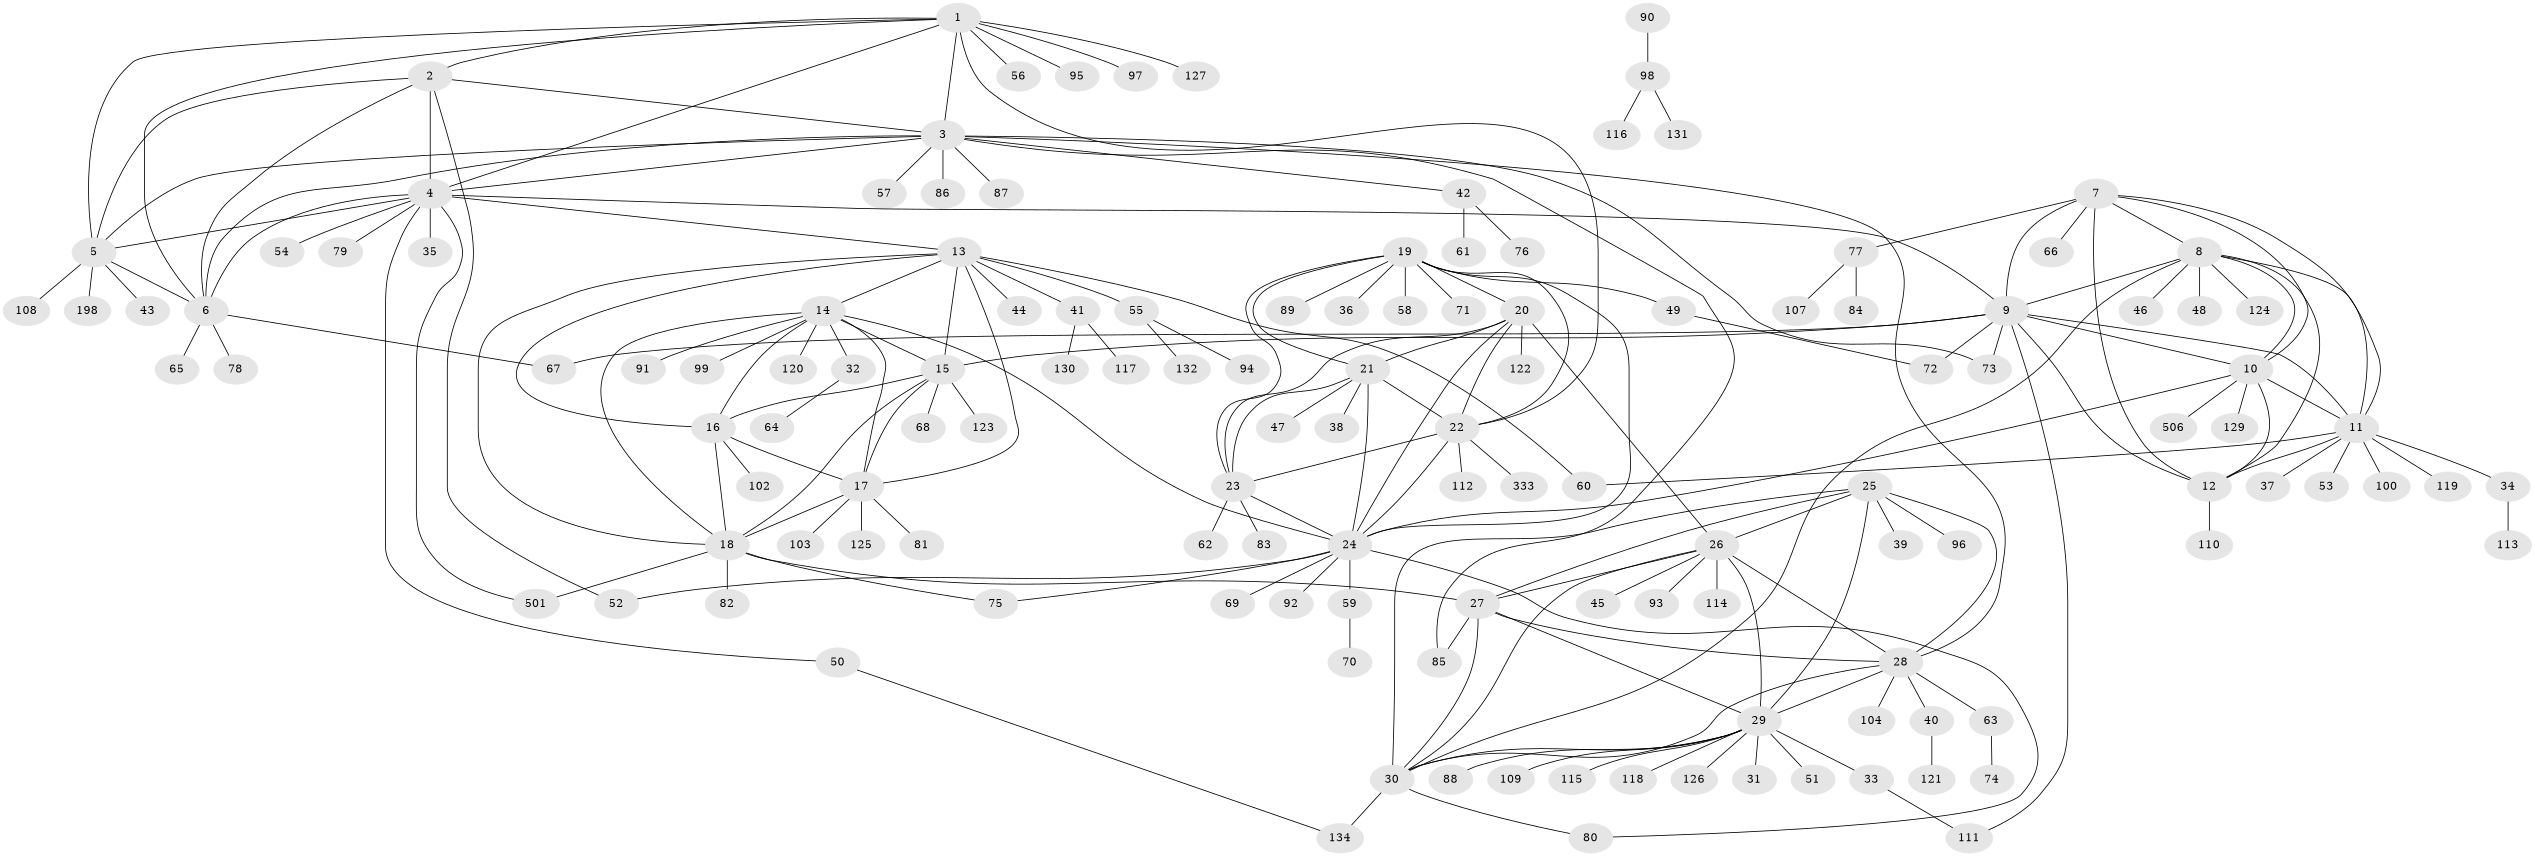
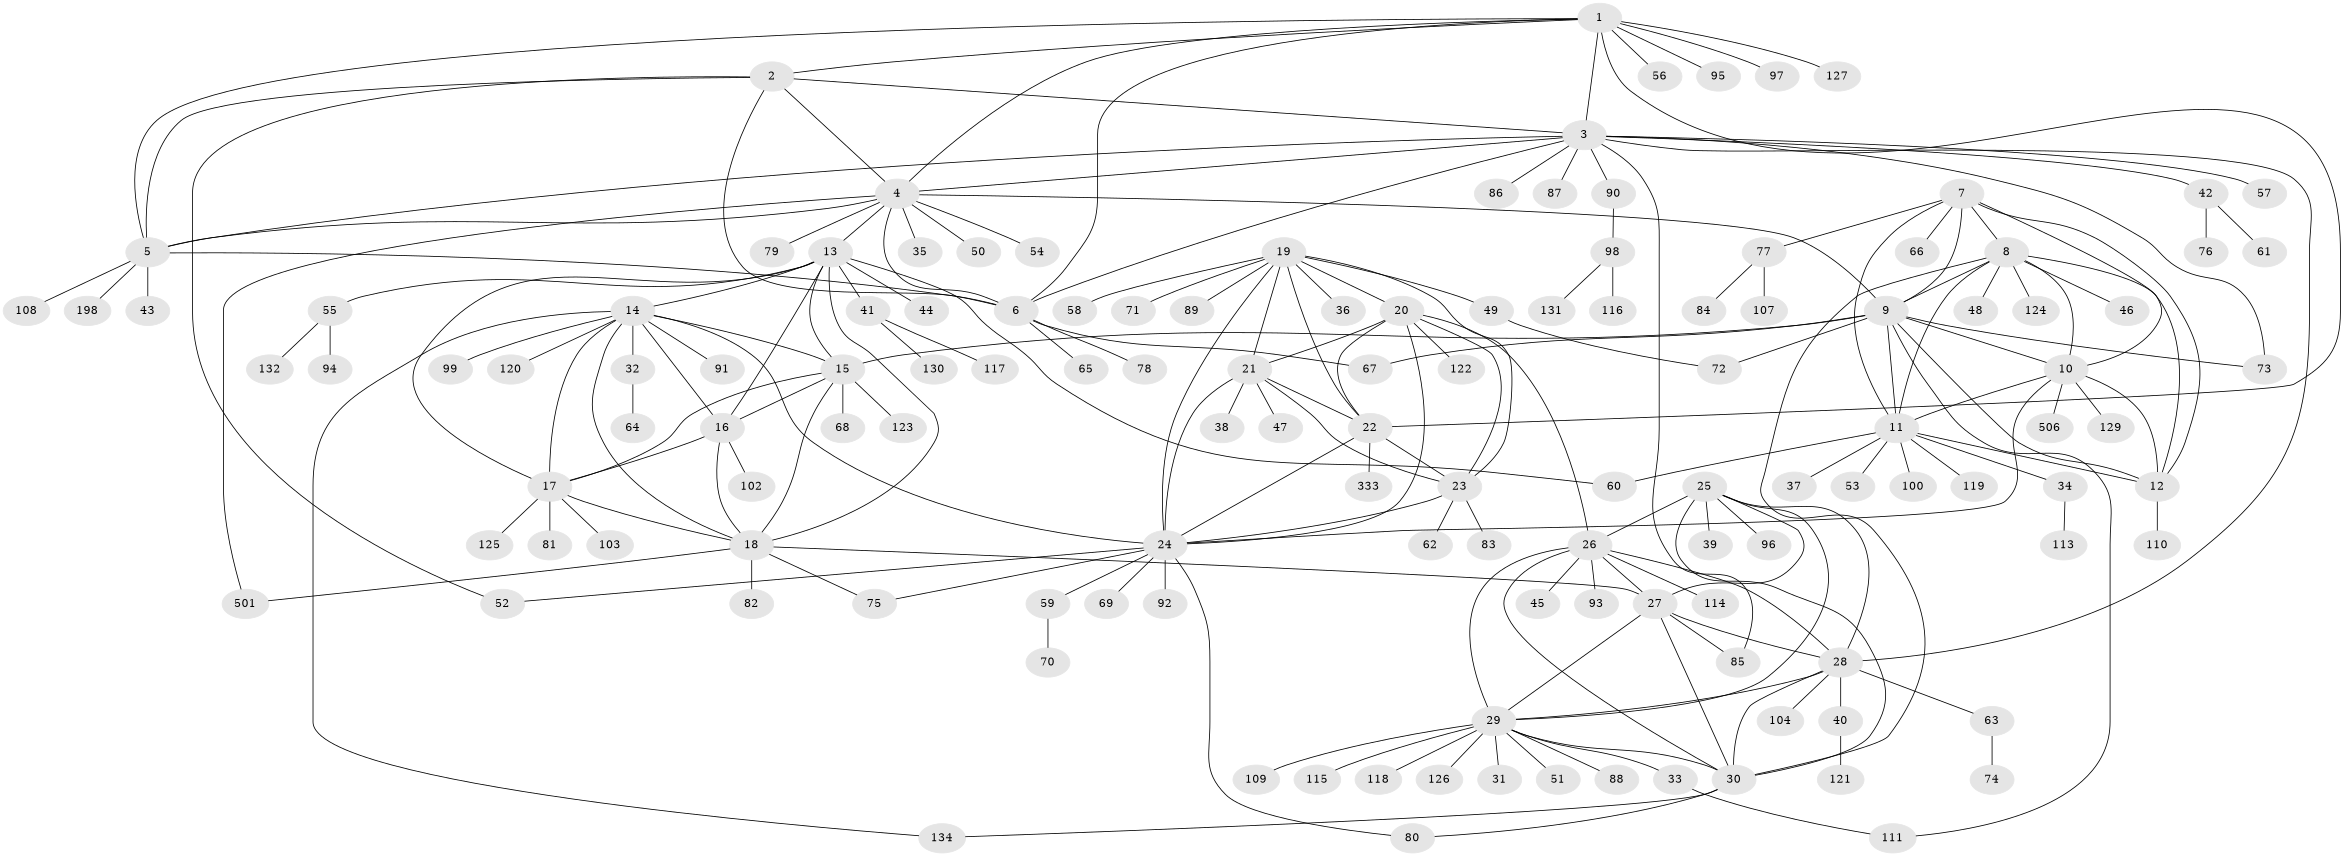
none -> (1599, 164)
(1463, 487) -> none
(1089, 750) -> (317, 726)
